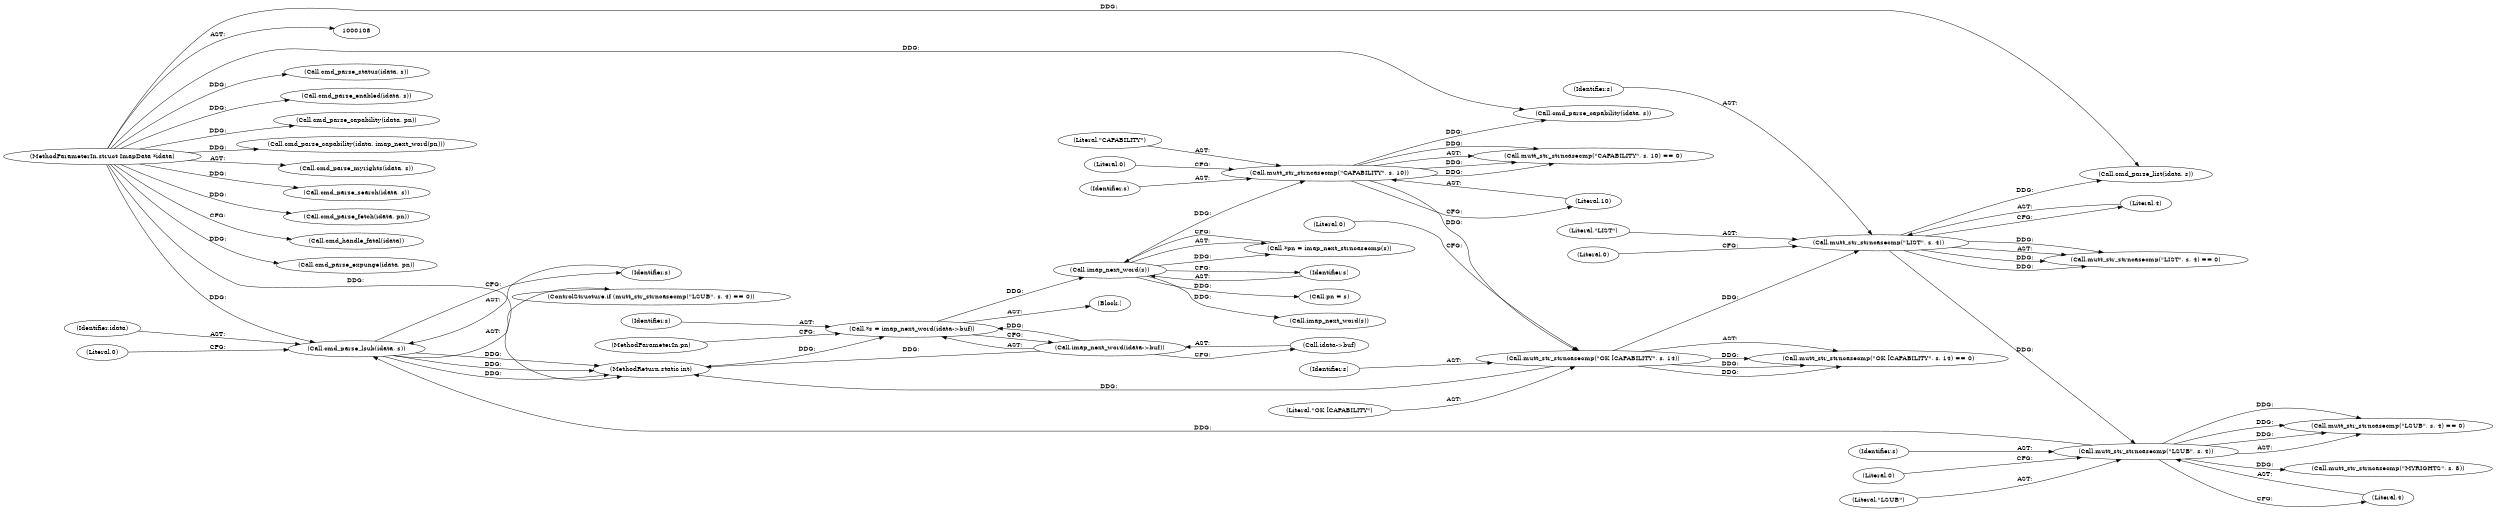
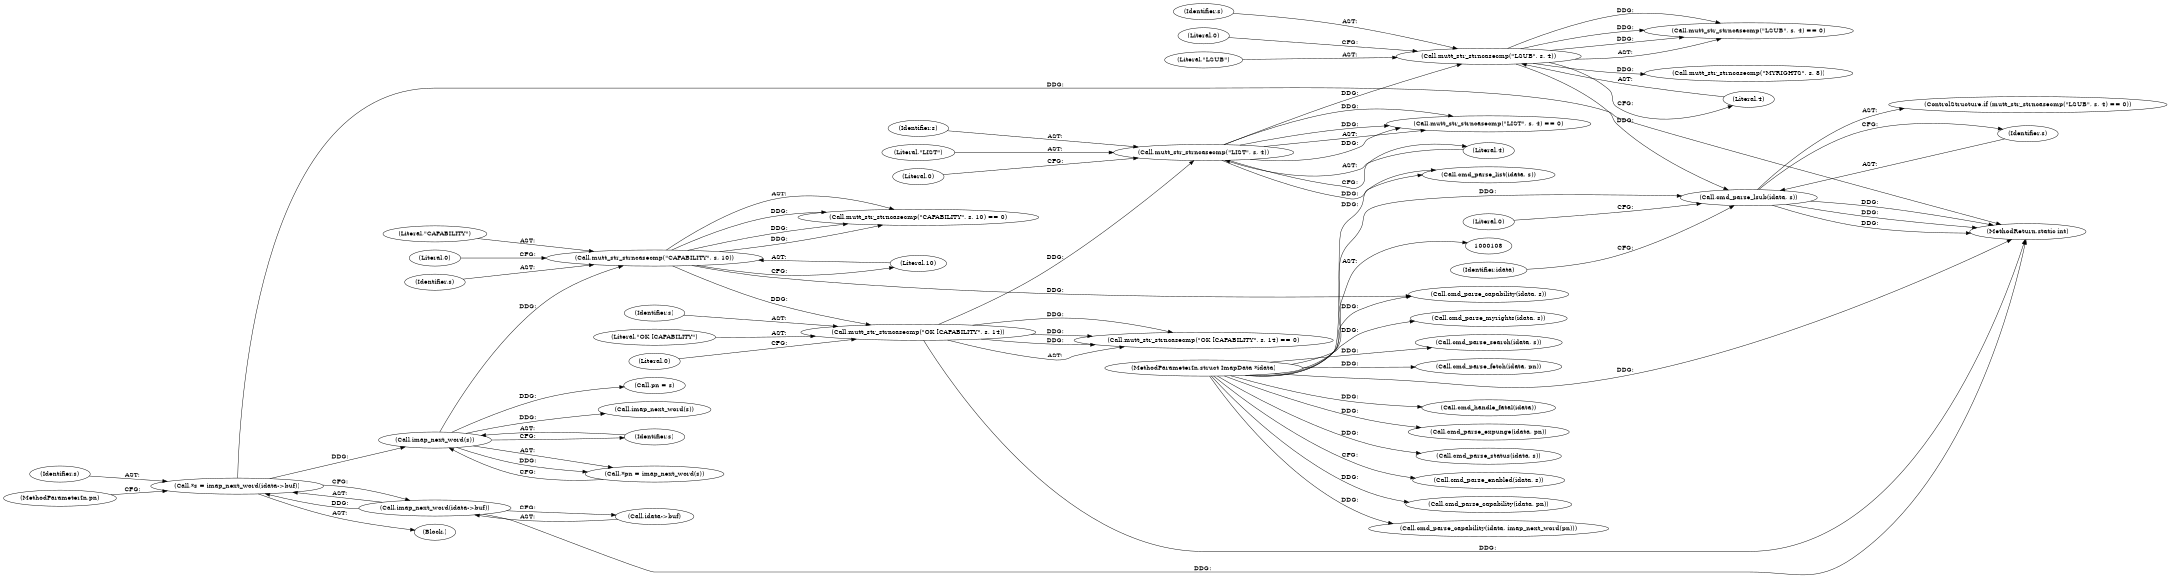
(219, 108) -> (1351, 455)
(219, 159) -> (1351, 330)
(219, 216) -> (1351, 397)
(1330, 249) -> (655, 474)
(219, 334) -> (1626, 248)
(793, 357) -> (986, 88)
